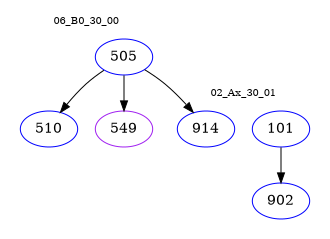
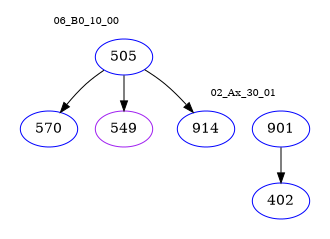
(86, 22) -> (86, 22)
(49, 129) -> (49, 129)
(281, 129) -> (281, 129)
(281, 201) -> (281, 201)
